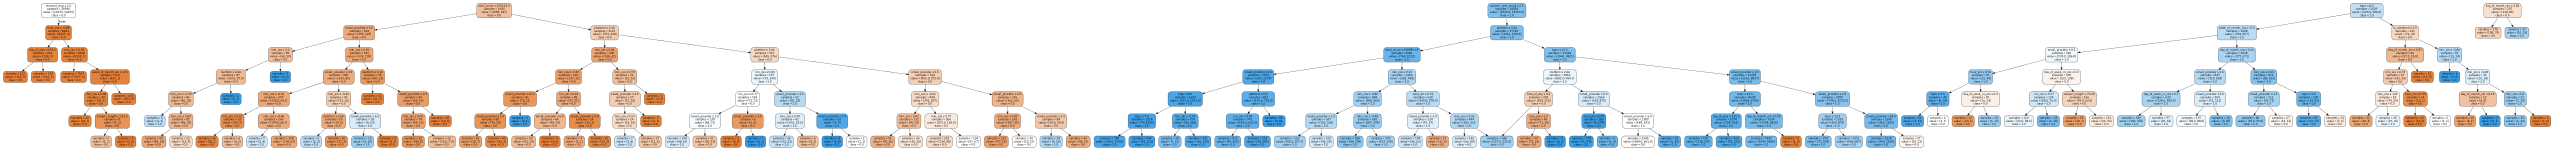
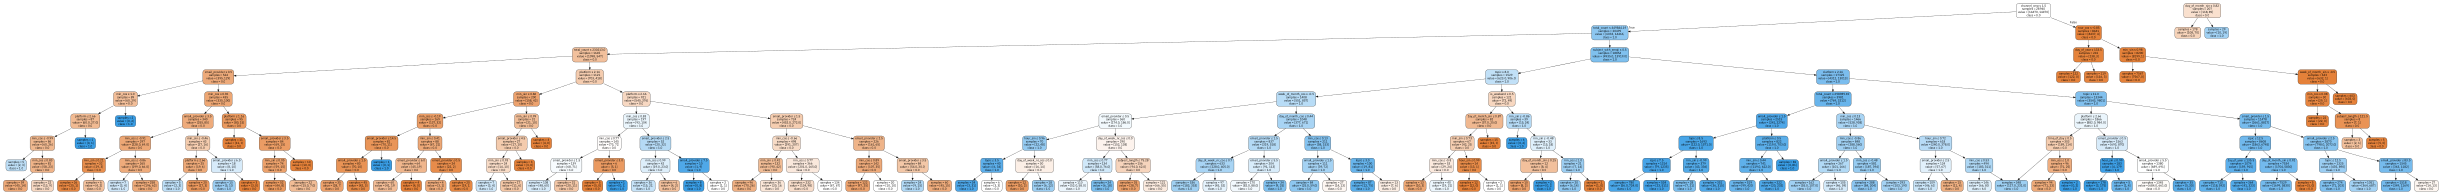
none -> (1610, 33)
none -> (1556, 66)
